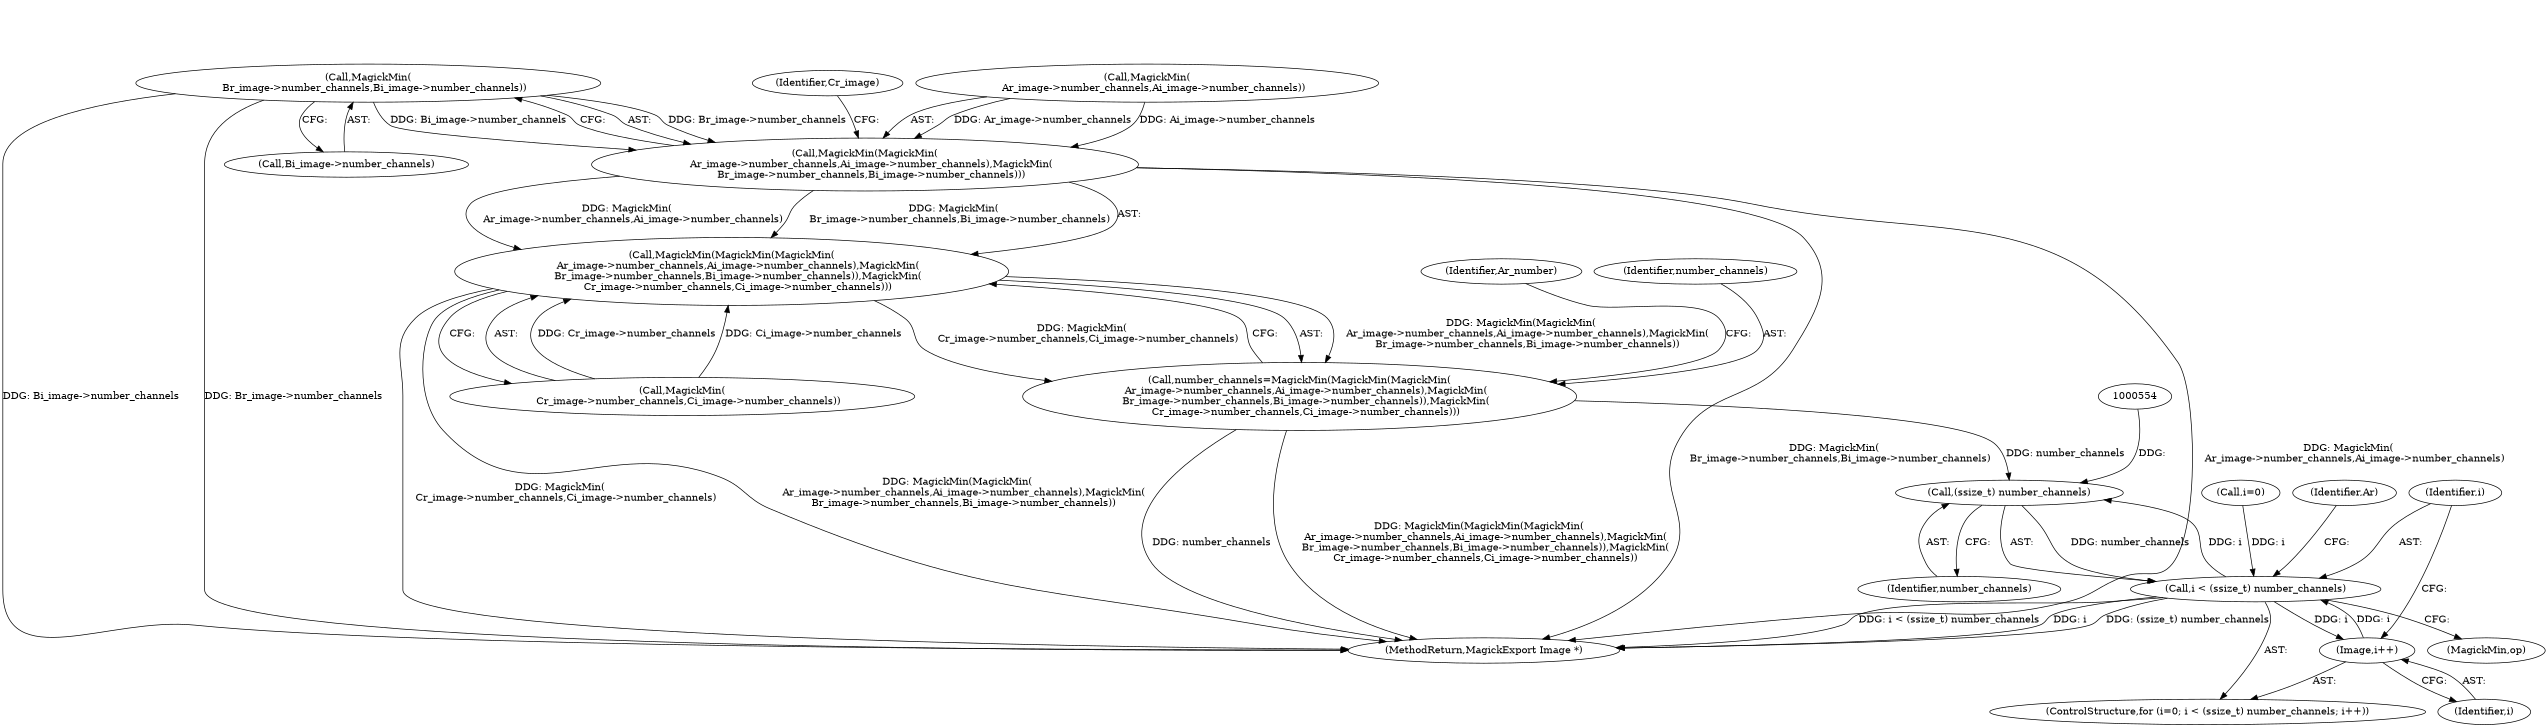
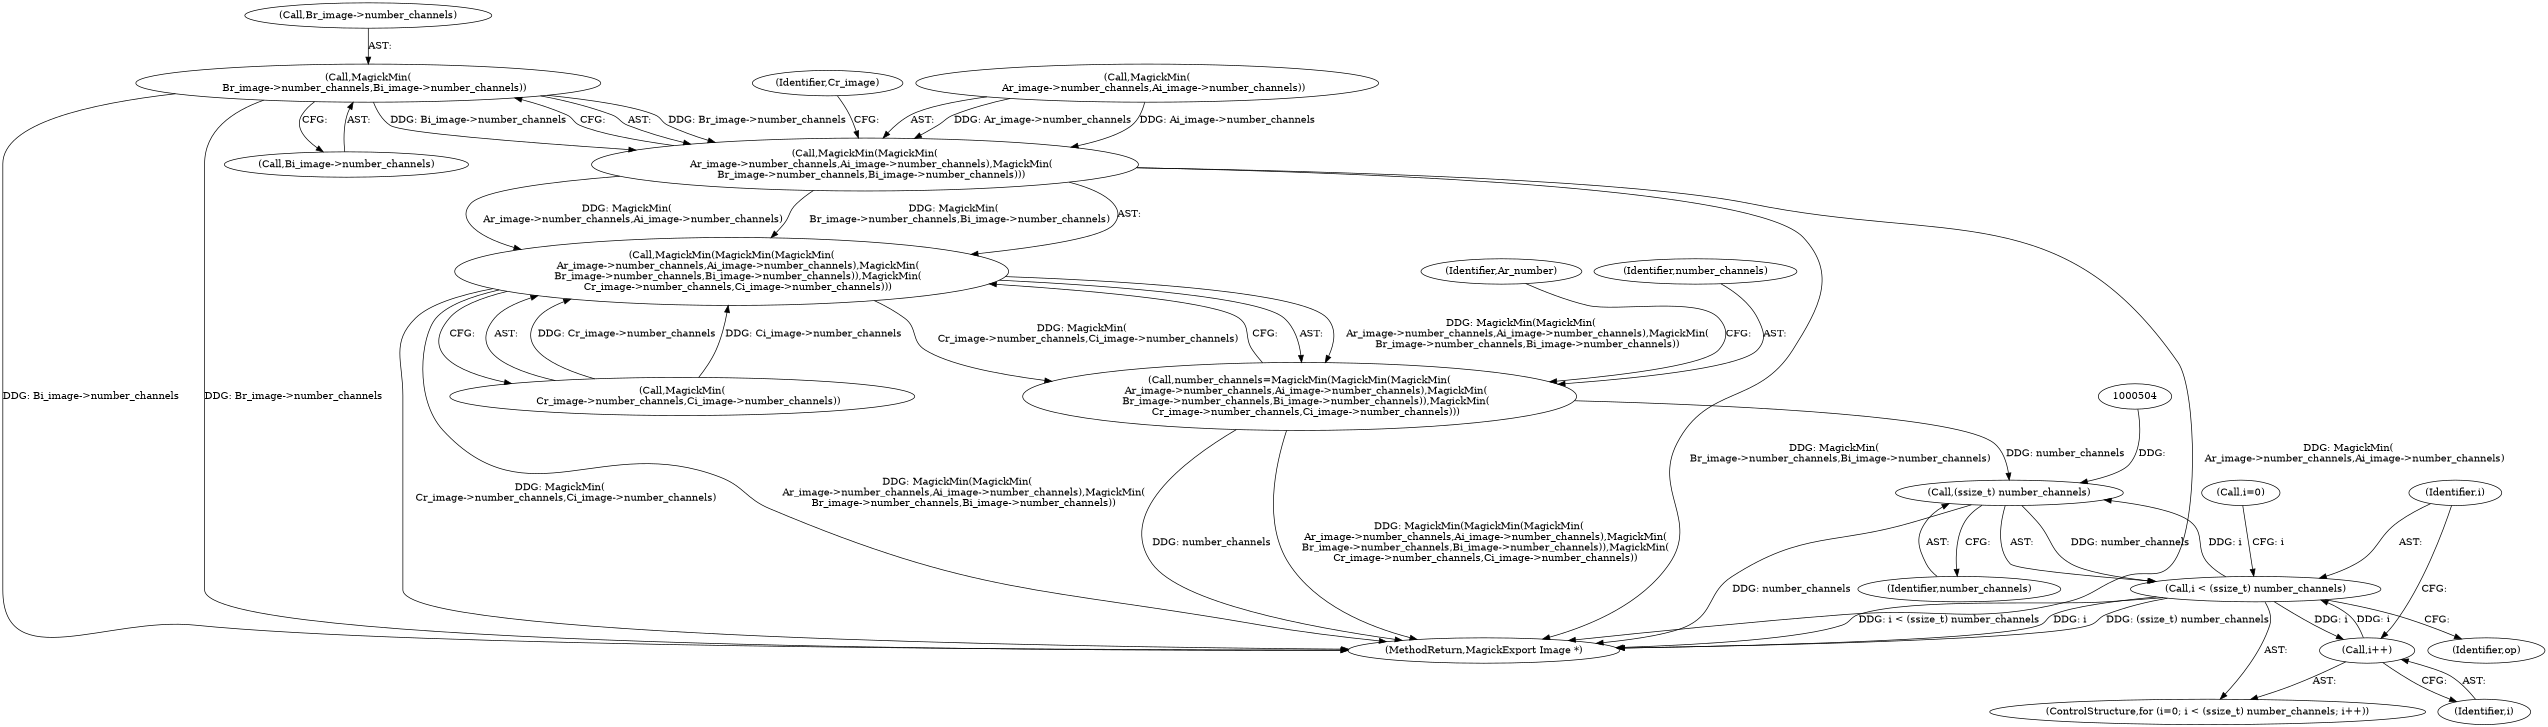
none -> (368, 16)
(2135, 396) -> (2135, 396)
(2345, 493) -> none
(2268, 543) -> (2268, 543)
none -> (1775, 554)
(2367, 651) -> (2367, 651)
(2486, 651) -> (2486, 651)
